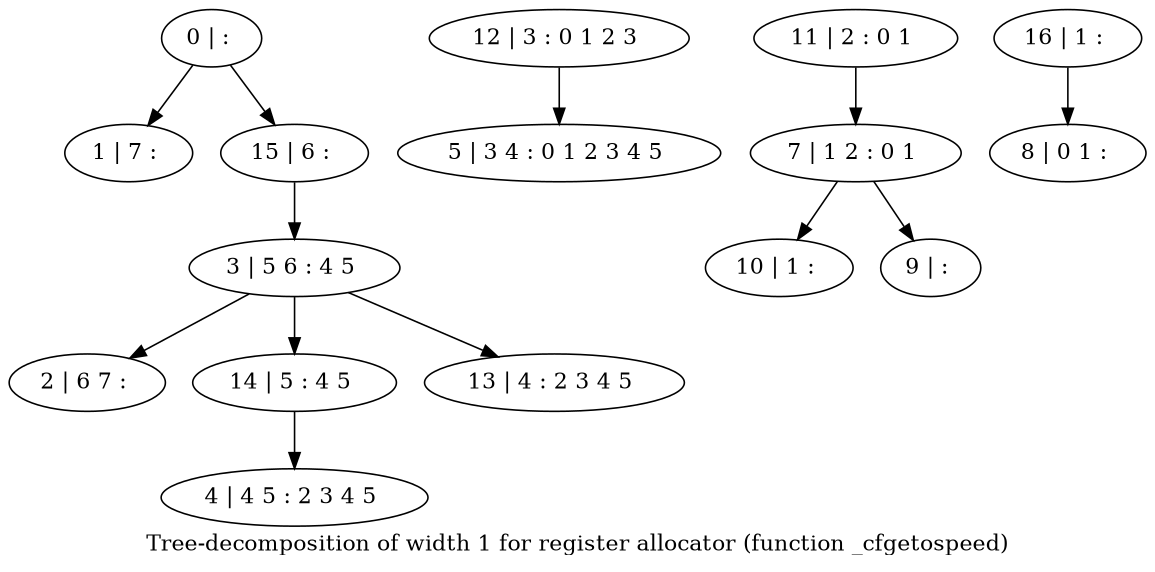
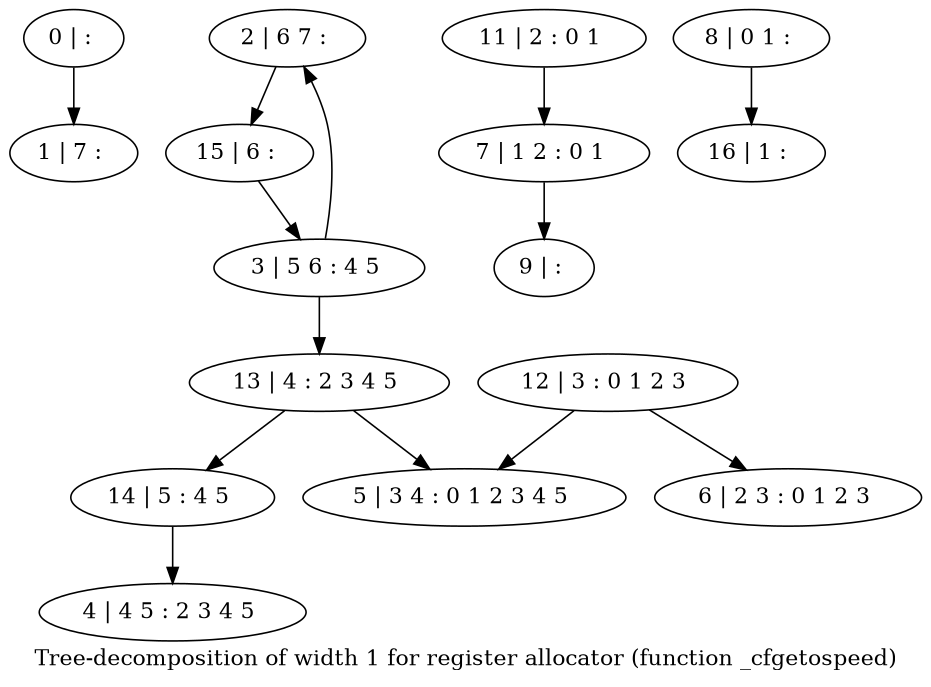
(248, 88) -> (267, 88)
(1068, 88) -> (751, 88)
(779, 268) -> none
(295, 317) -> (252, 435)
none -> (385, 435)
none -> (788, 497)
